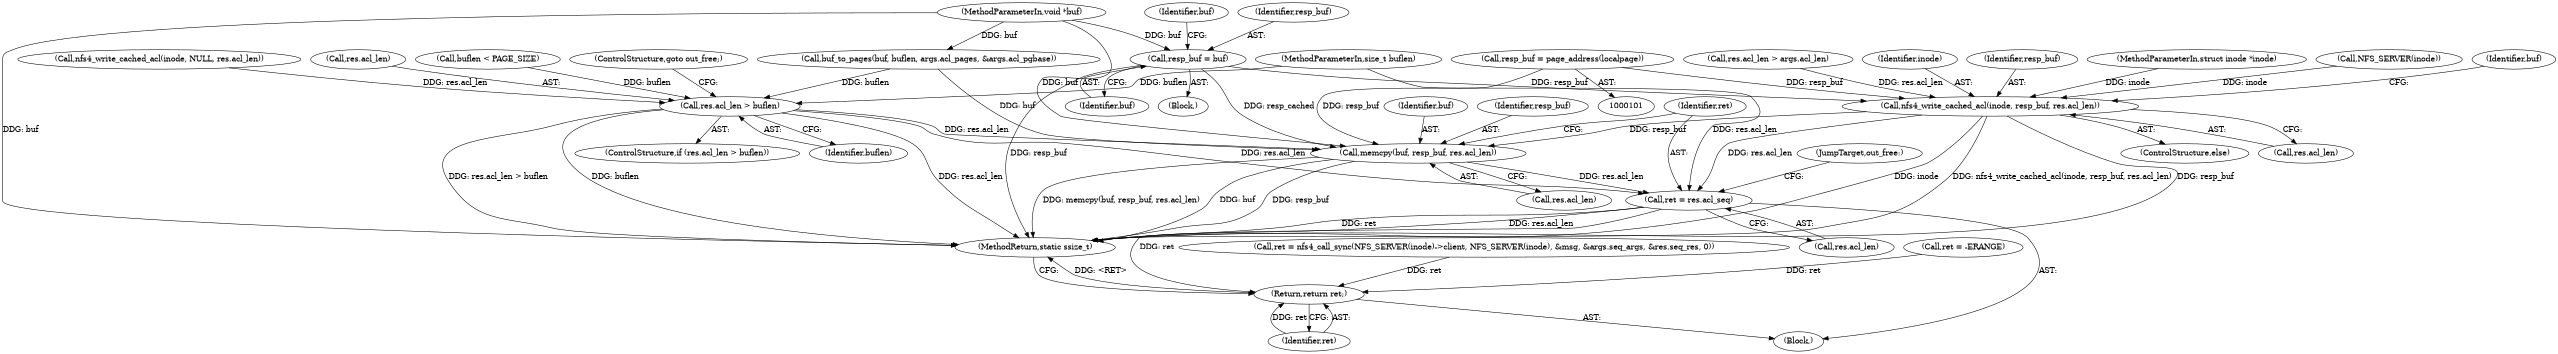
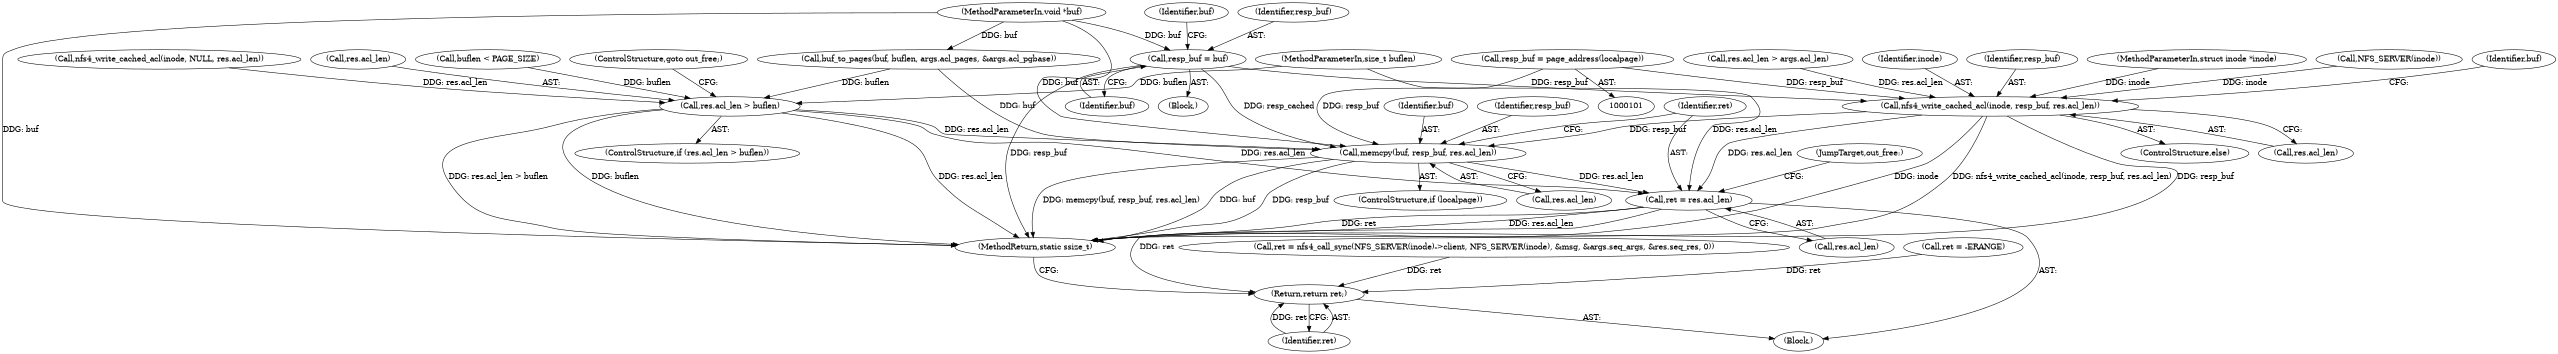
(859, 153) -> none
none -> (1420, 200)
(1689, 200) -> (1689, 200)
(1151, 287) -> none
